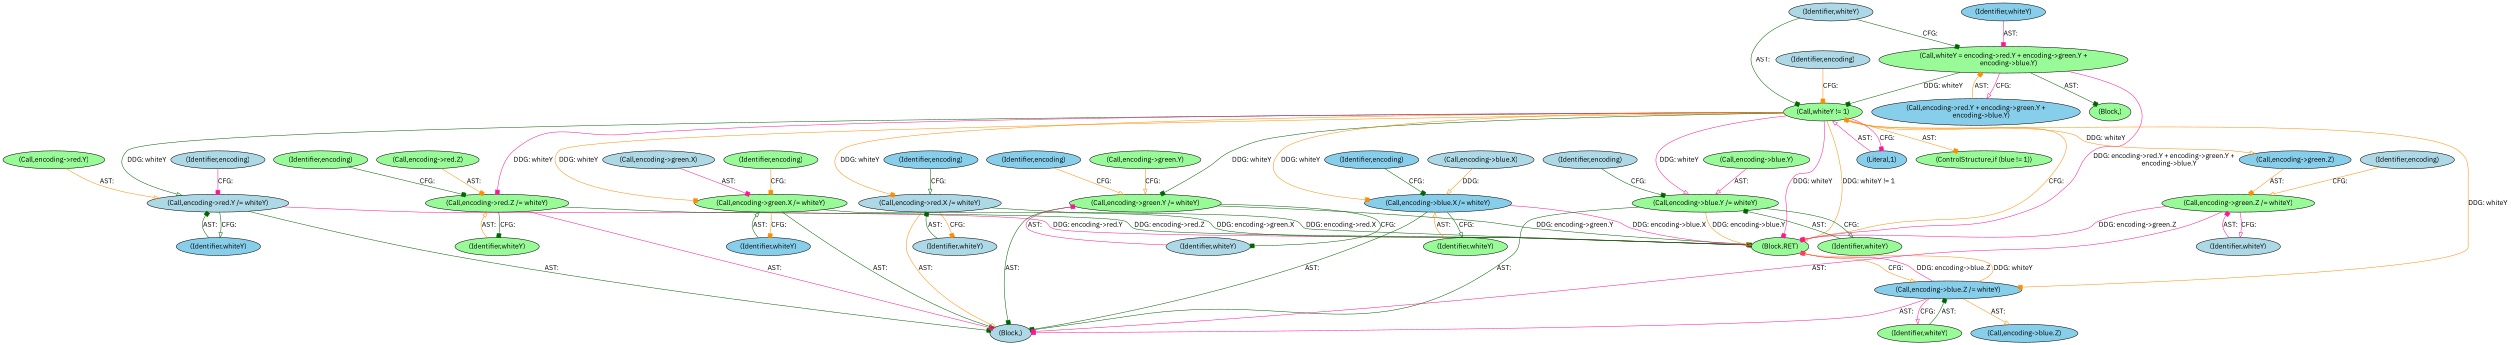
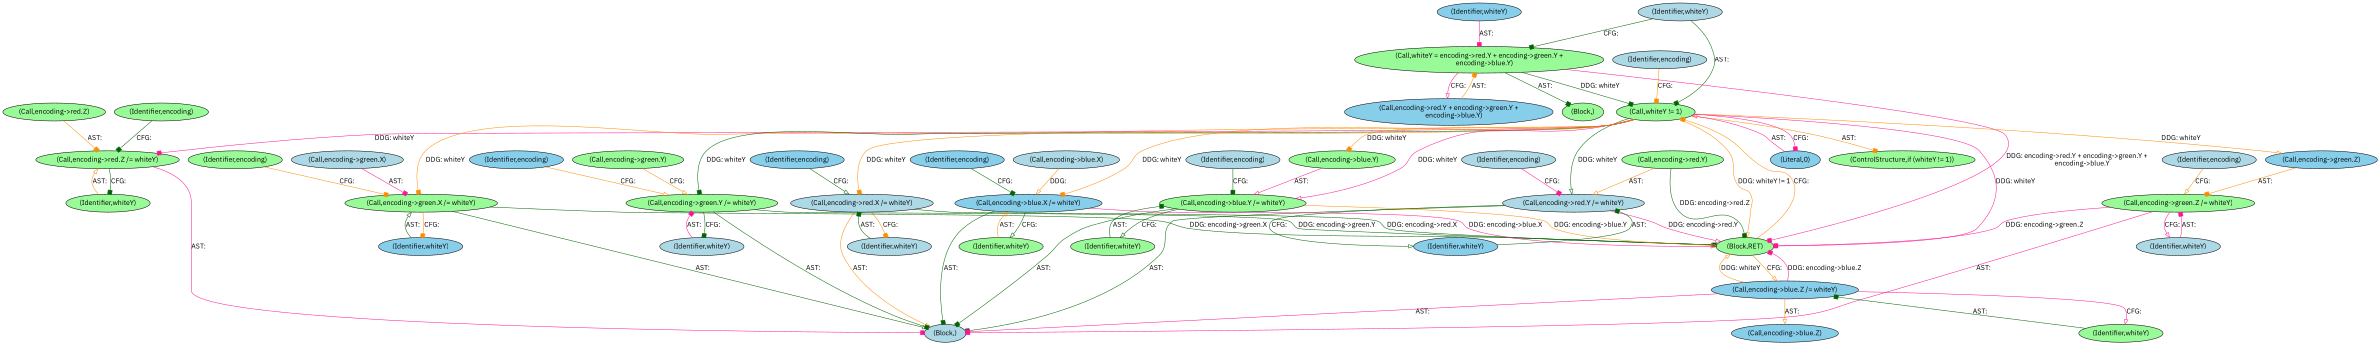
(2425, 140) -> (1491, 127)
(1882, 160) -> (1795, 160)
(1984, 160) -> (1902, 160)
(1153, 231) -> (1693, 219)
